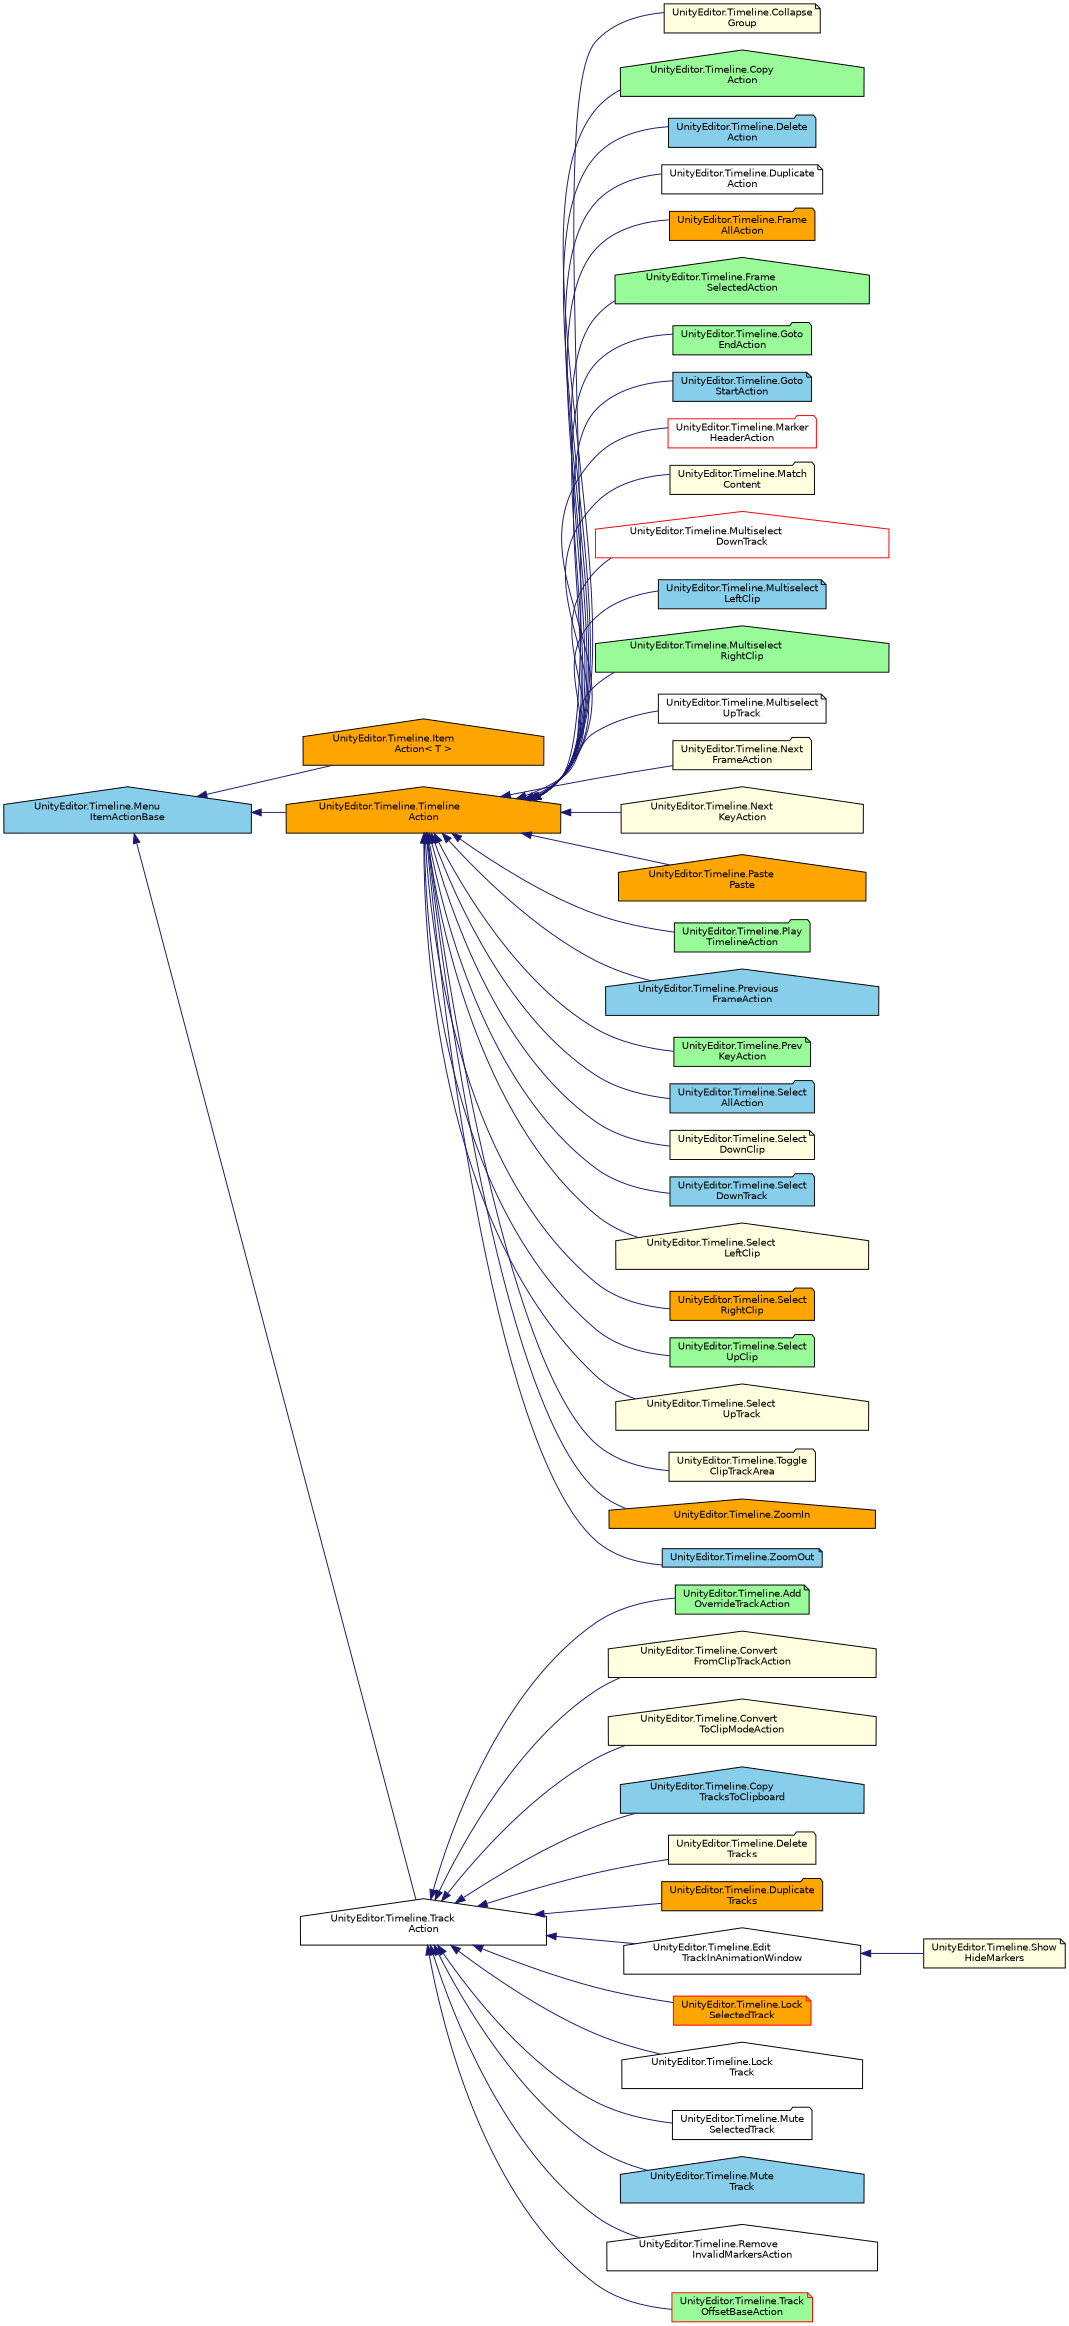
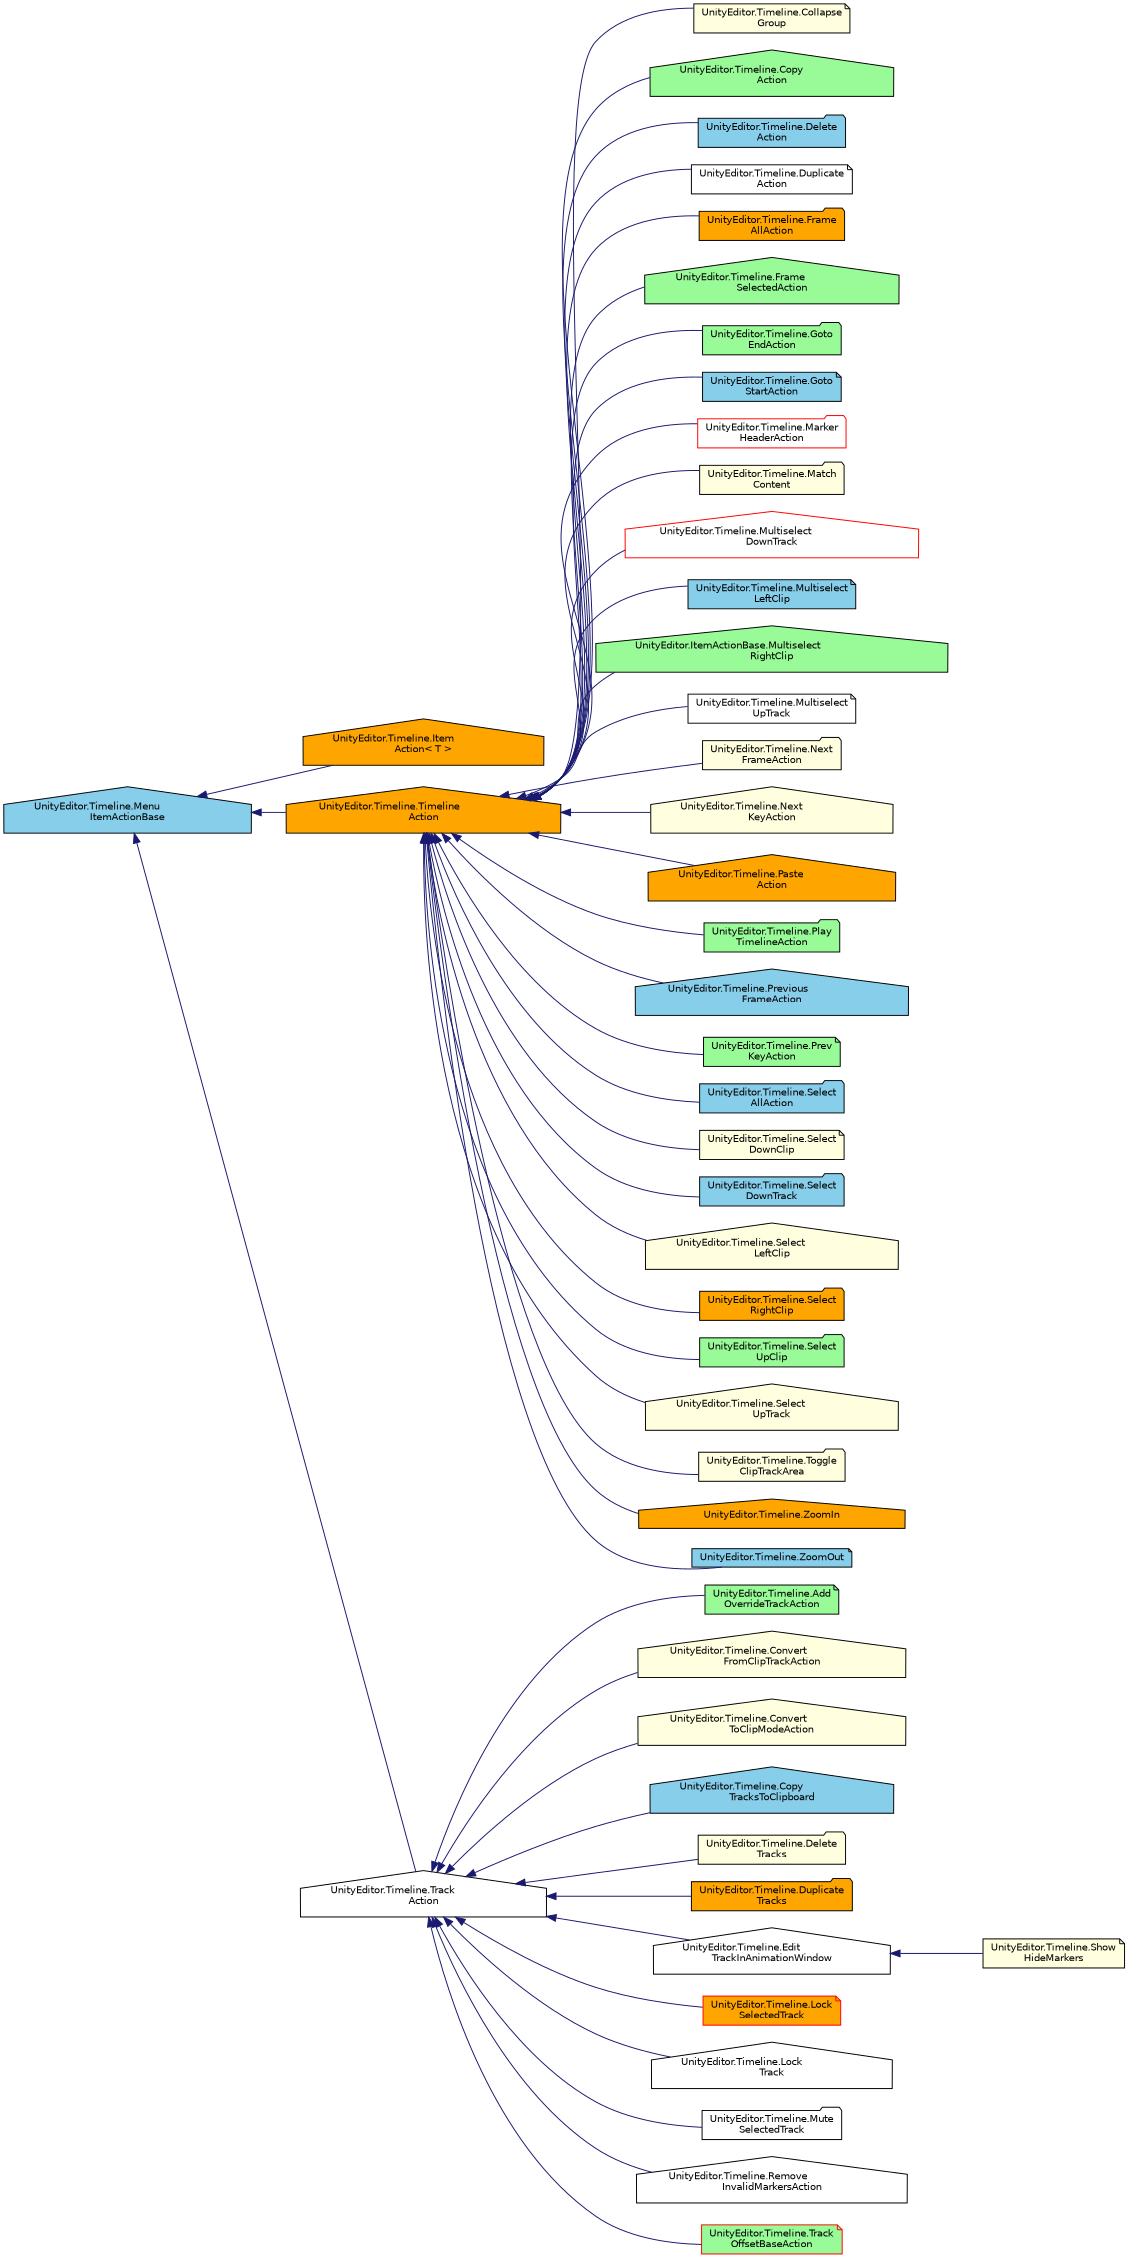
(742, 651) -> (772, 651)
(742, 880) -> (772, 880)
(742, 2182) -> none
